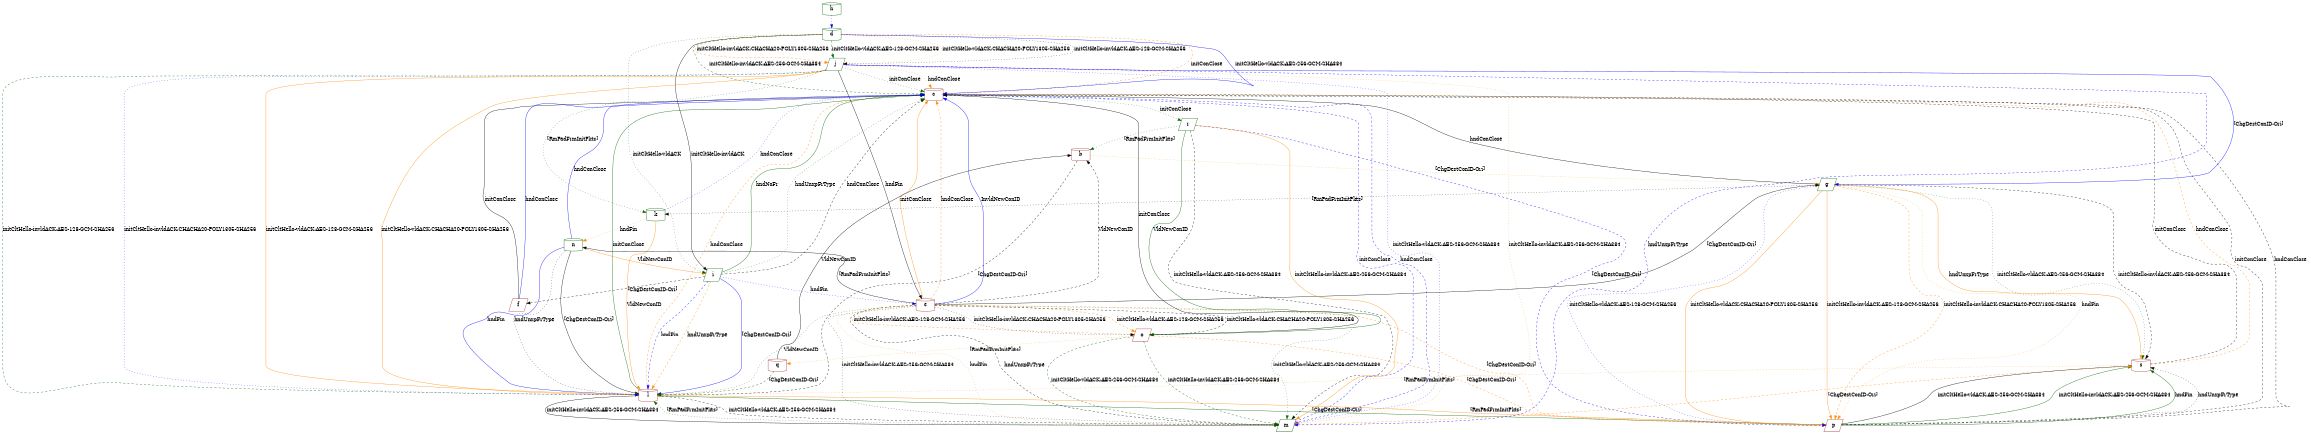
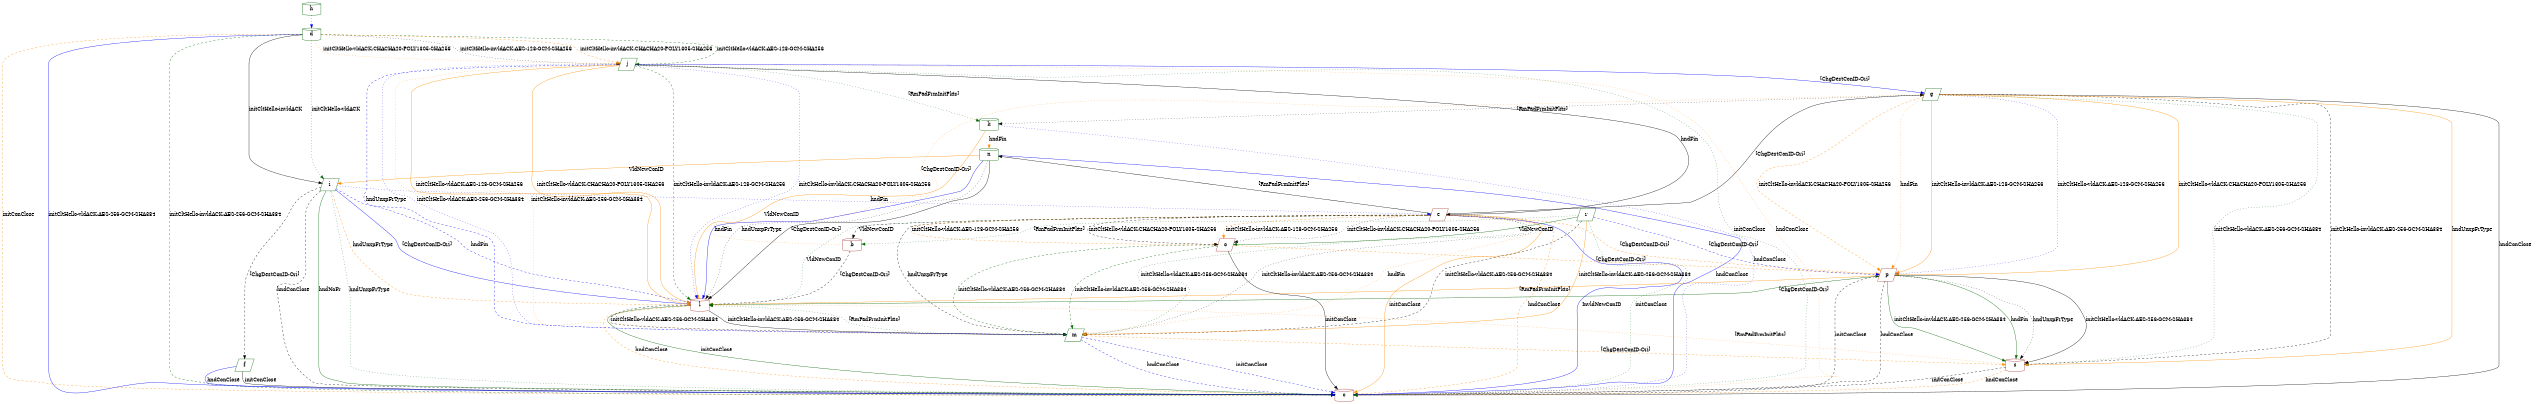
(1092, 101) -> (1624, 372)
(518, 305) -> (245, 365)
(925, 305) -> (1439, 215)
(777, 365) -> none
